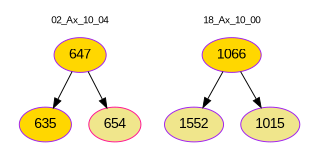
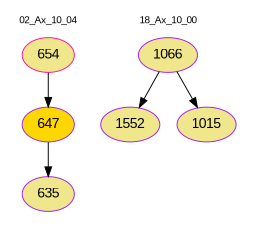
(232, 55) -> (168, 55)
(95, 85) -> (48, 85)
(45, 125) -> (48, 194)
